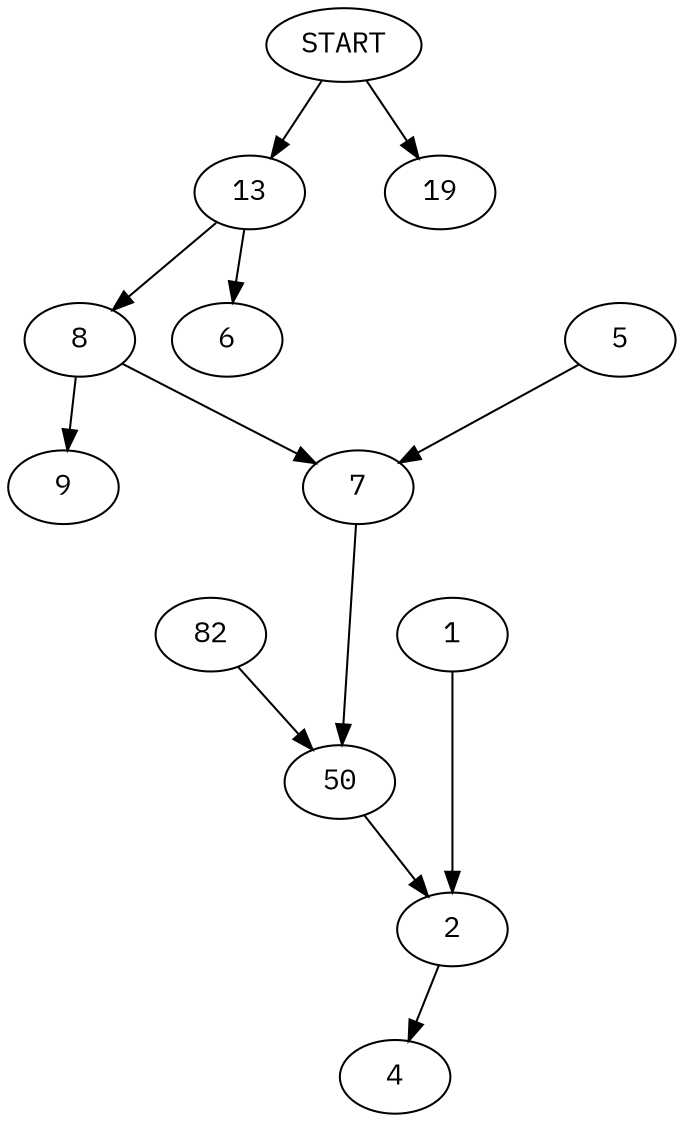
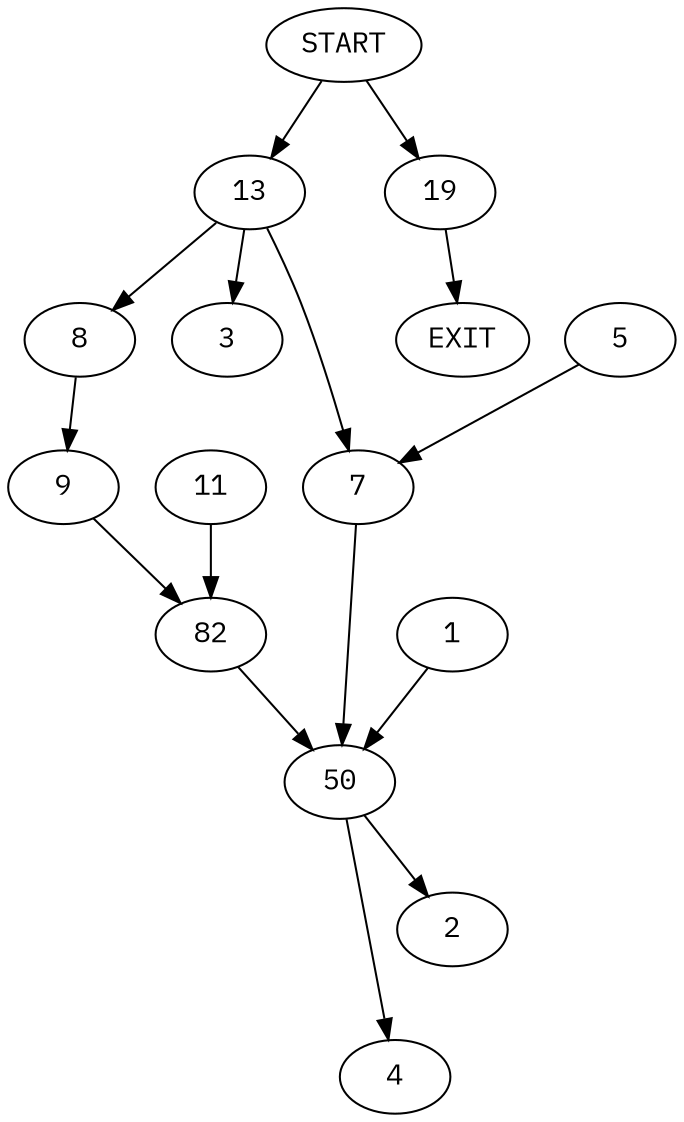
(227, 340) -> (227, 340)
none -> (463, 340)
(210, 409) -> (310, 327)
none -> (211, 487)
none -> (130, 554)
(452, 772) -> (403, 700)
(428, 994) -> (365, 919)
